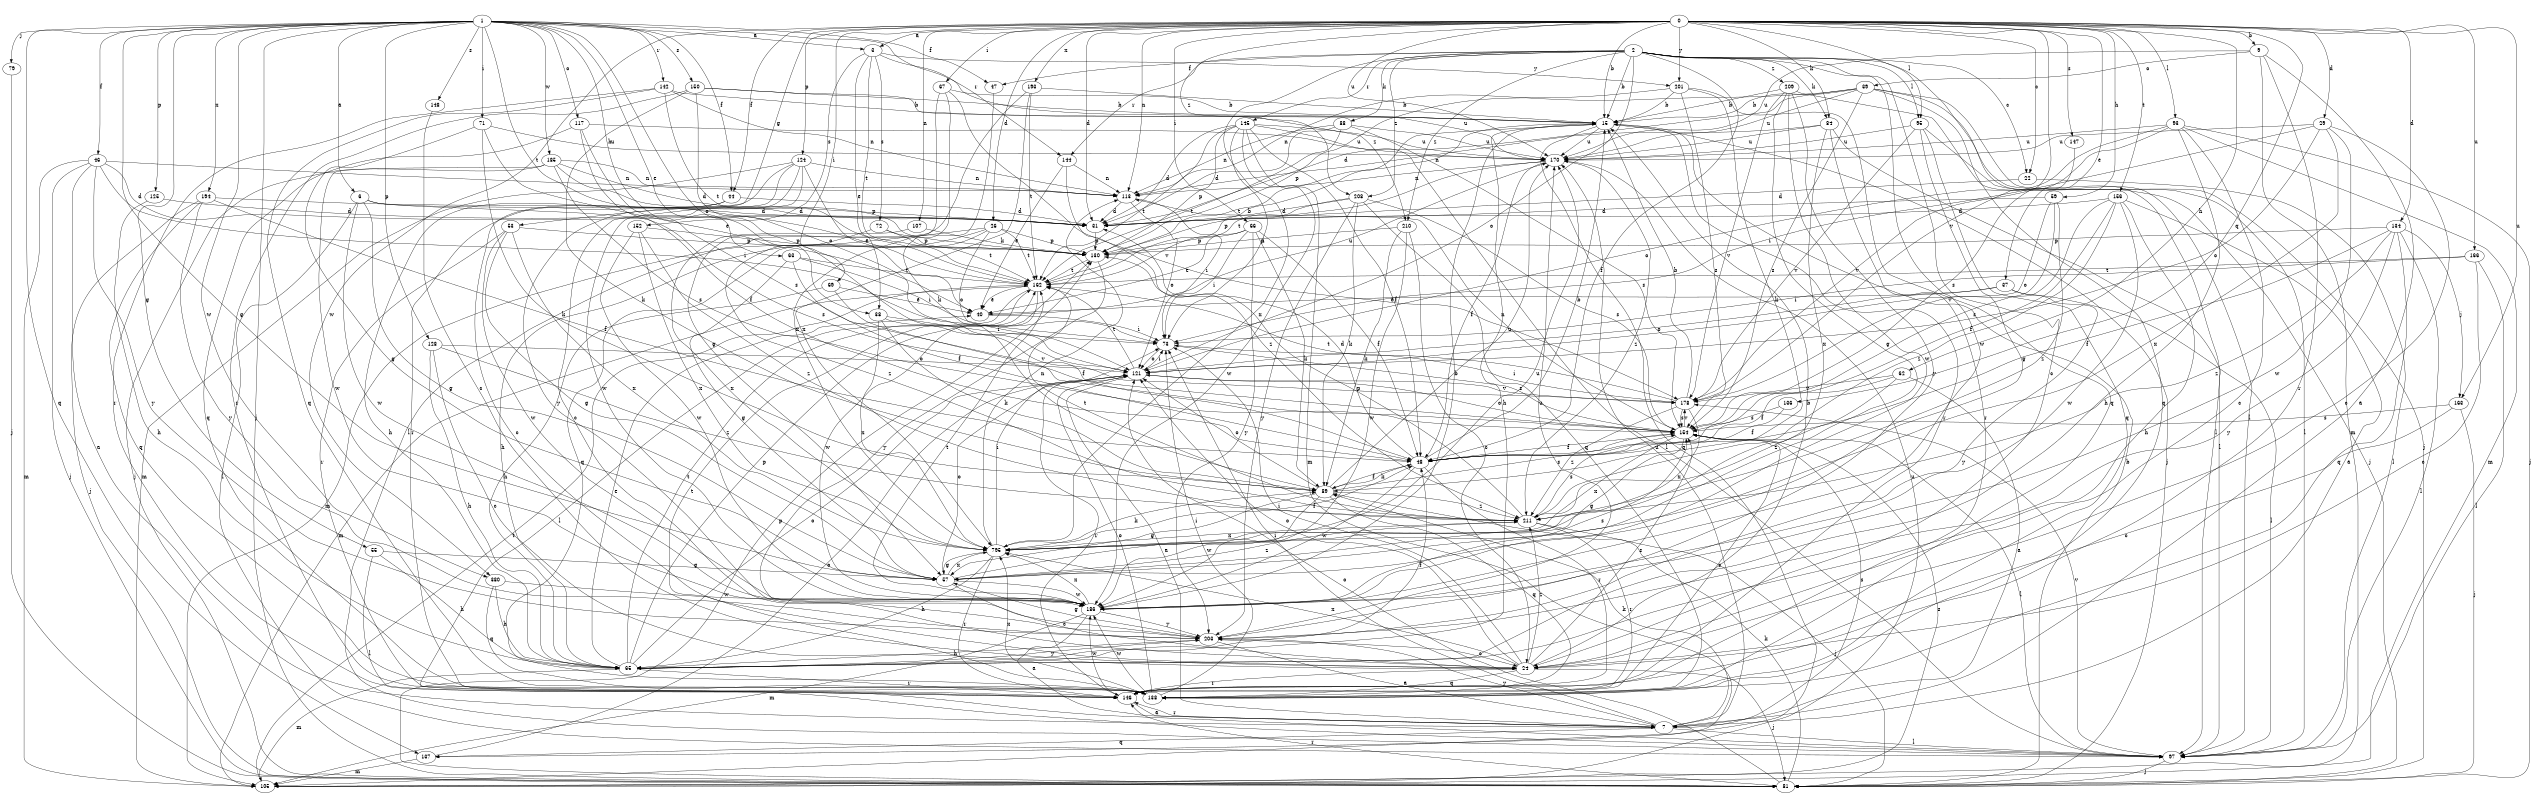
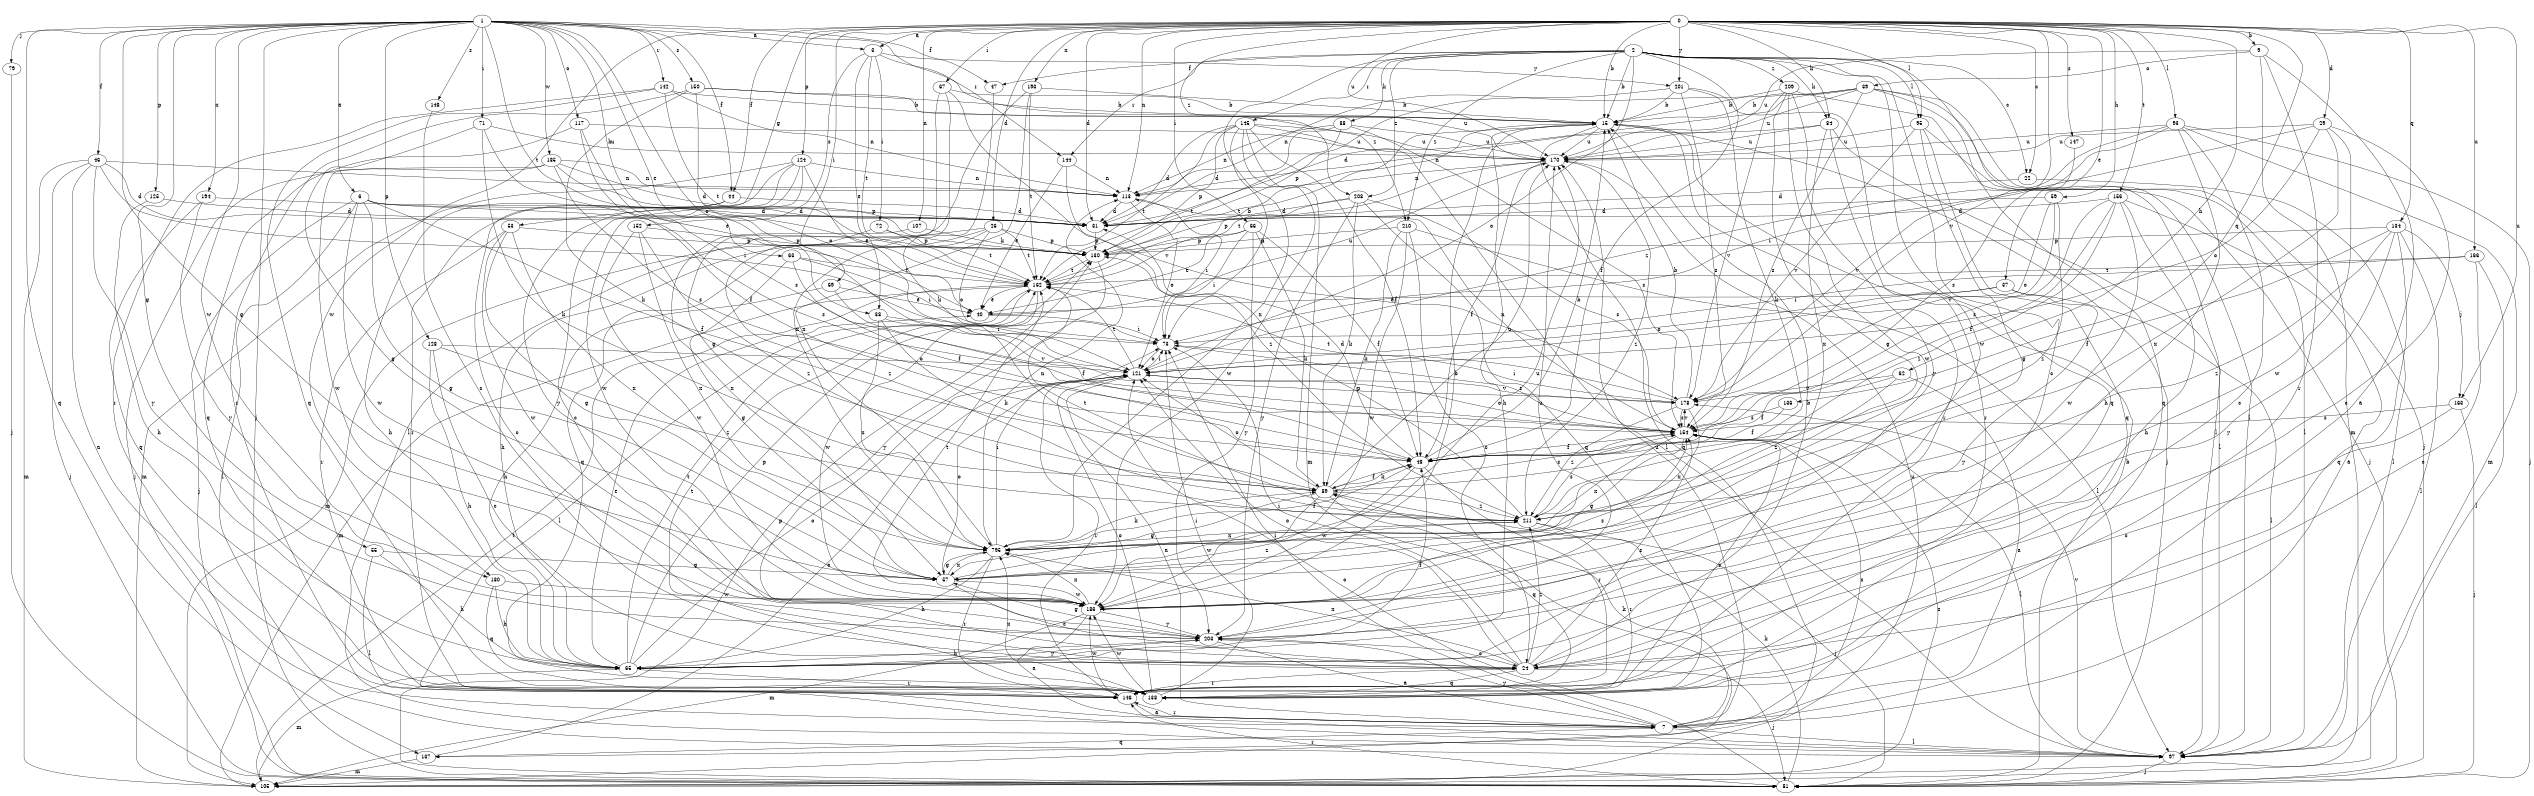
(2412, 124) -> (2412, 124)
(882, 142) -> (882, 142)
(1647, 256) -> (1647, 256)
none -> (1914, 338)
(740, 369) -> (874, 385)
(495, 580) -> (495, 580)
(242, 758) -> (279, 757)
